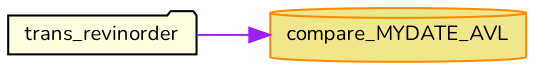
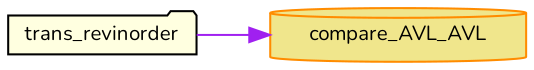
(398, 35) -> (398, 35)
